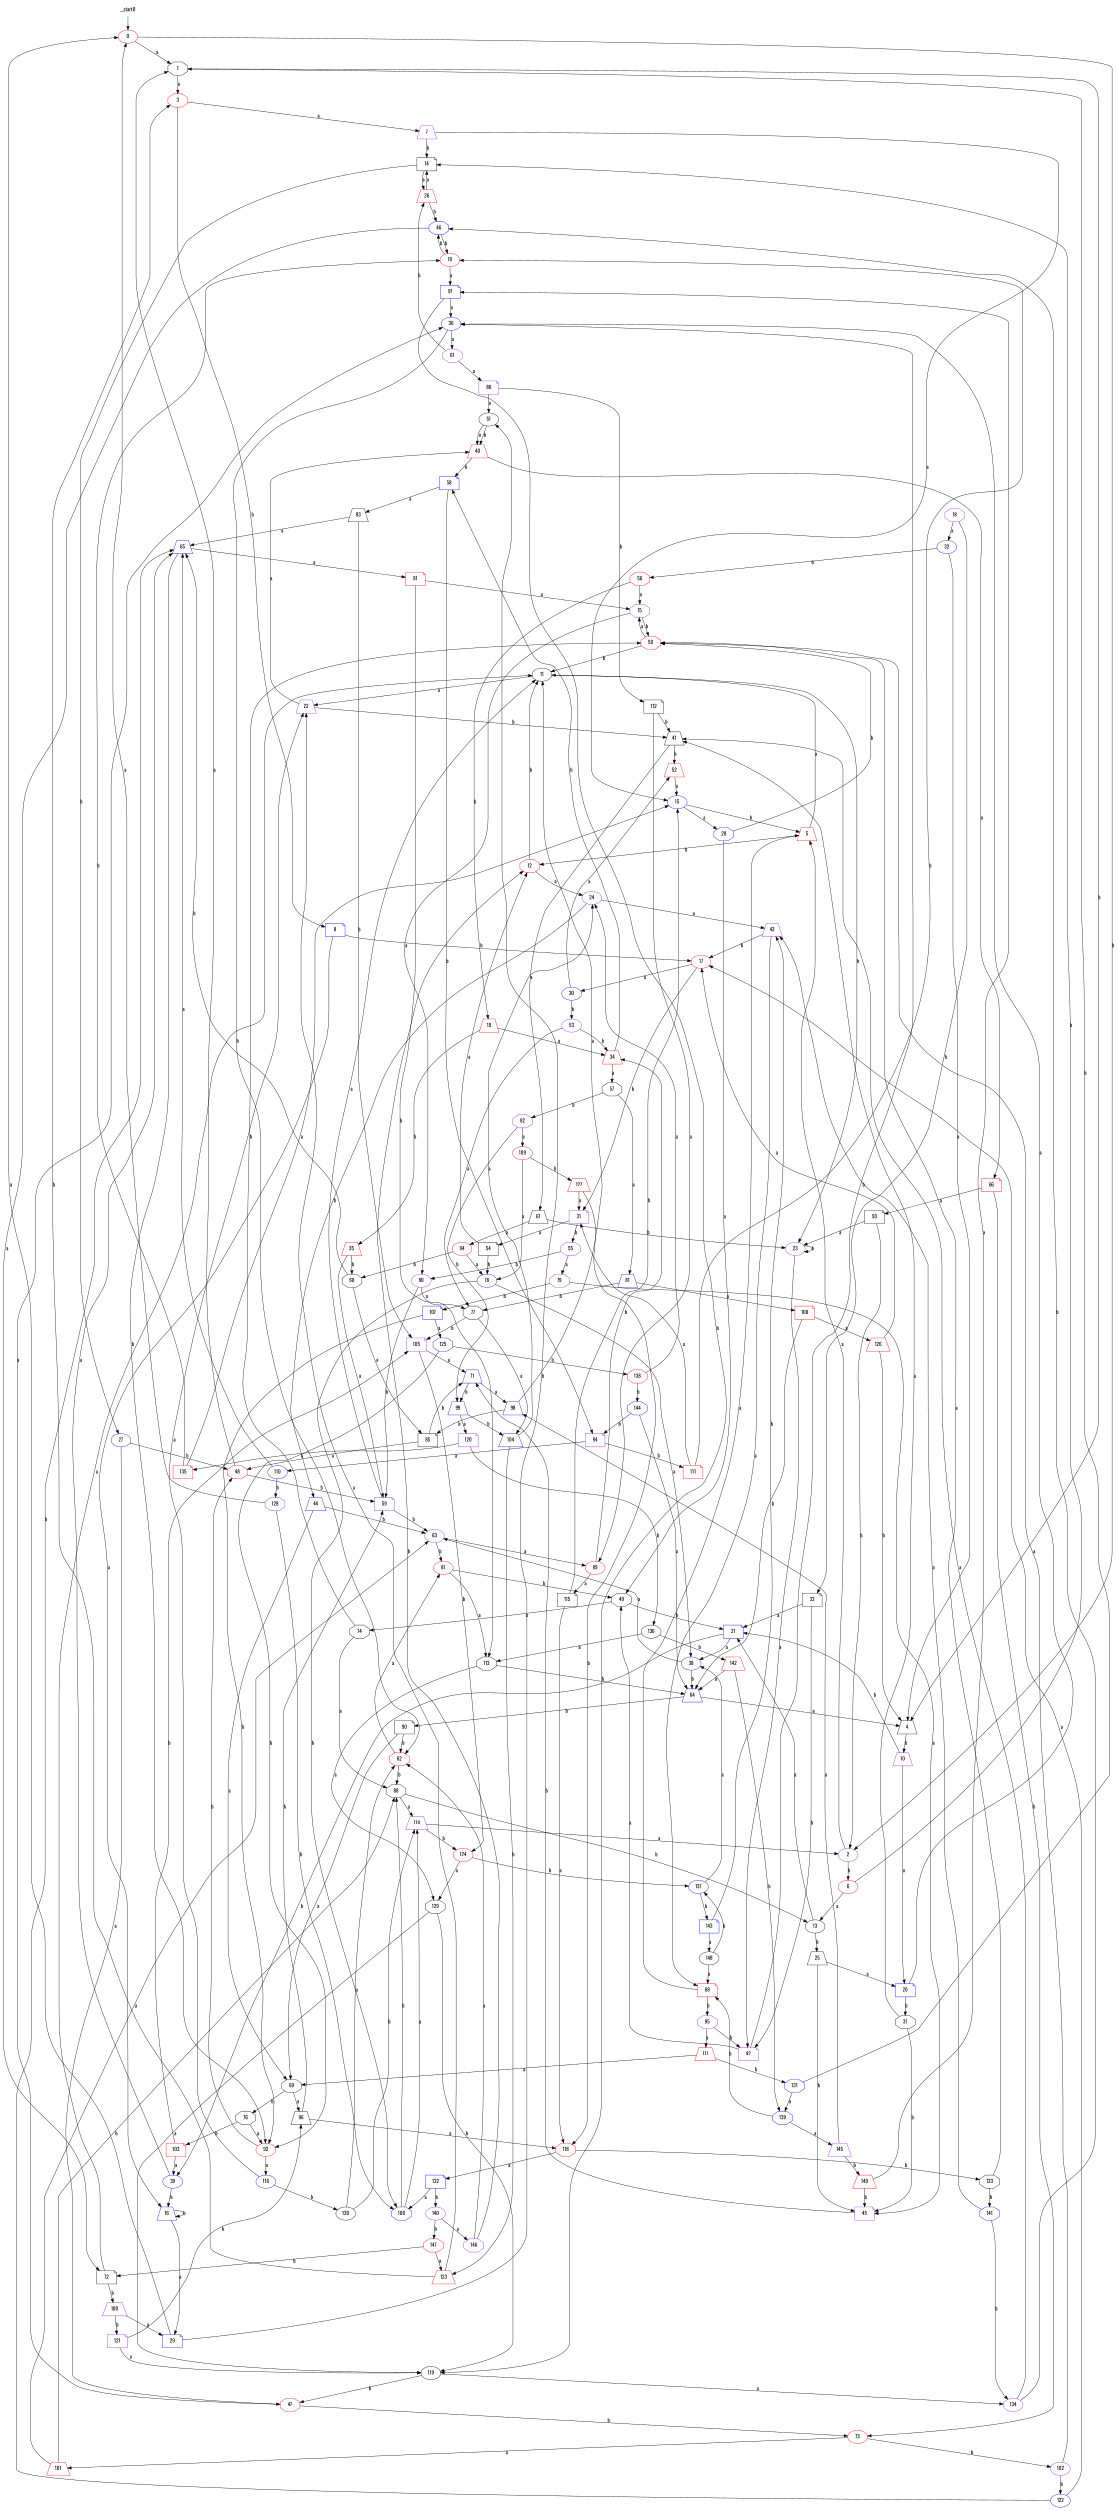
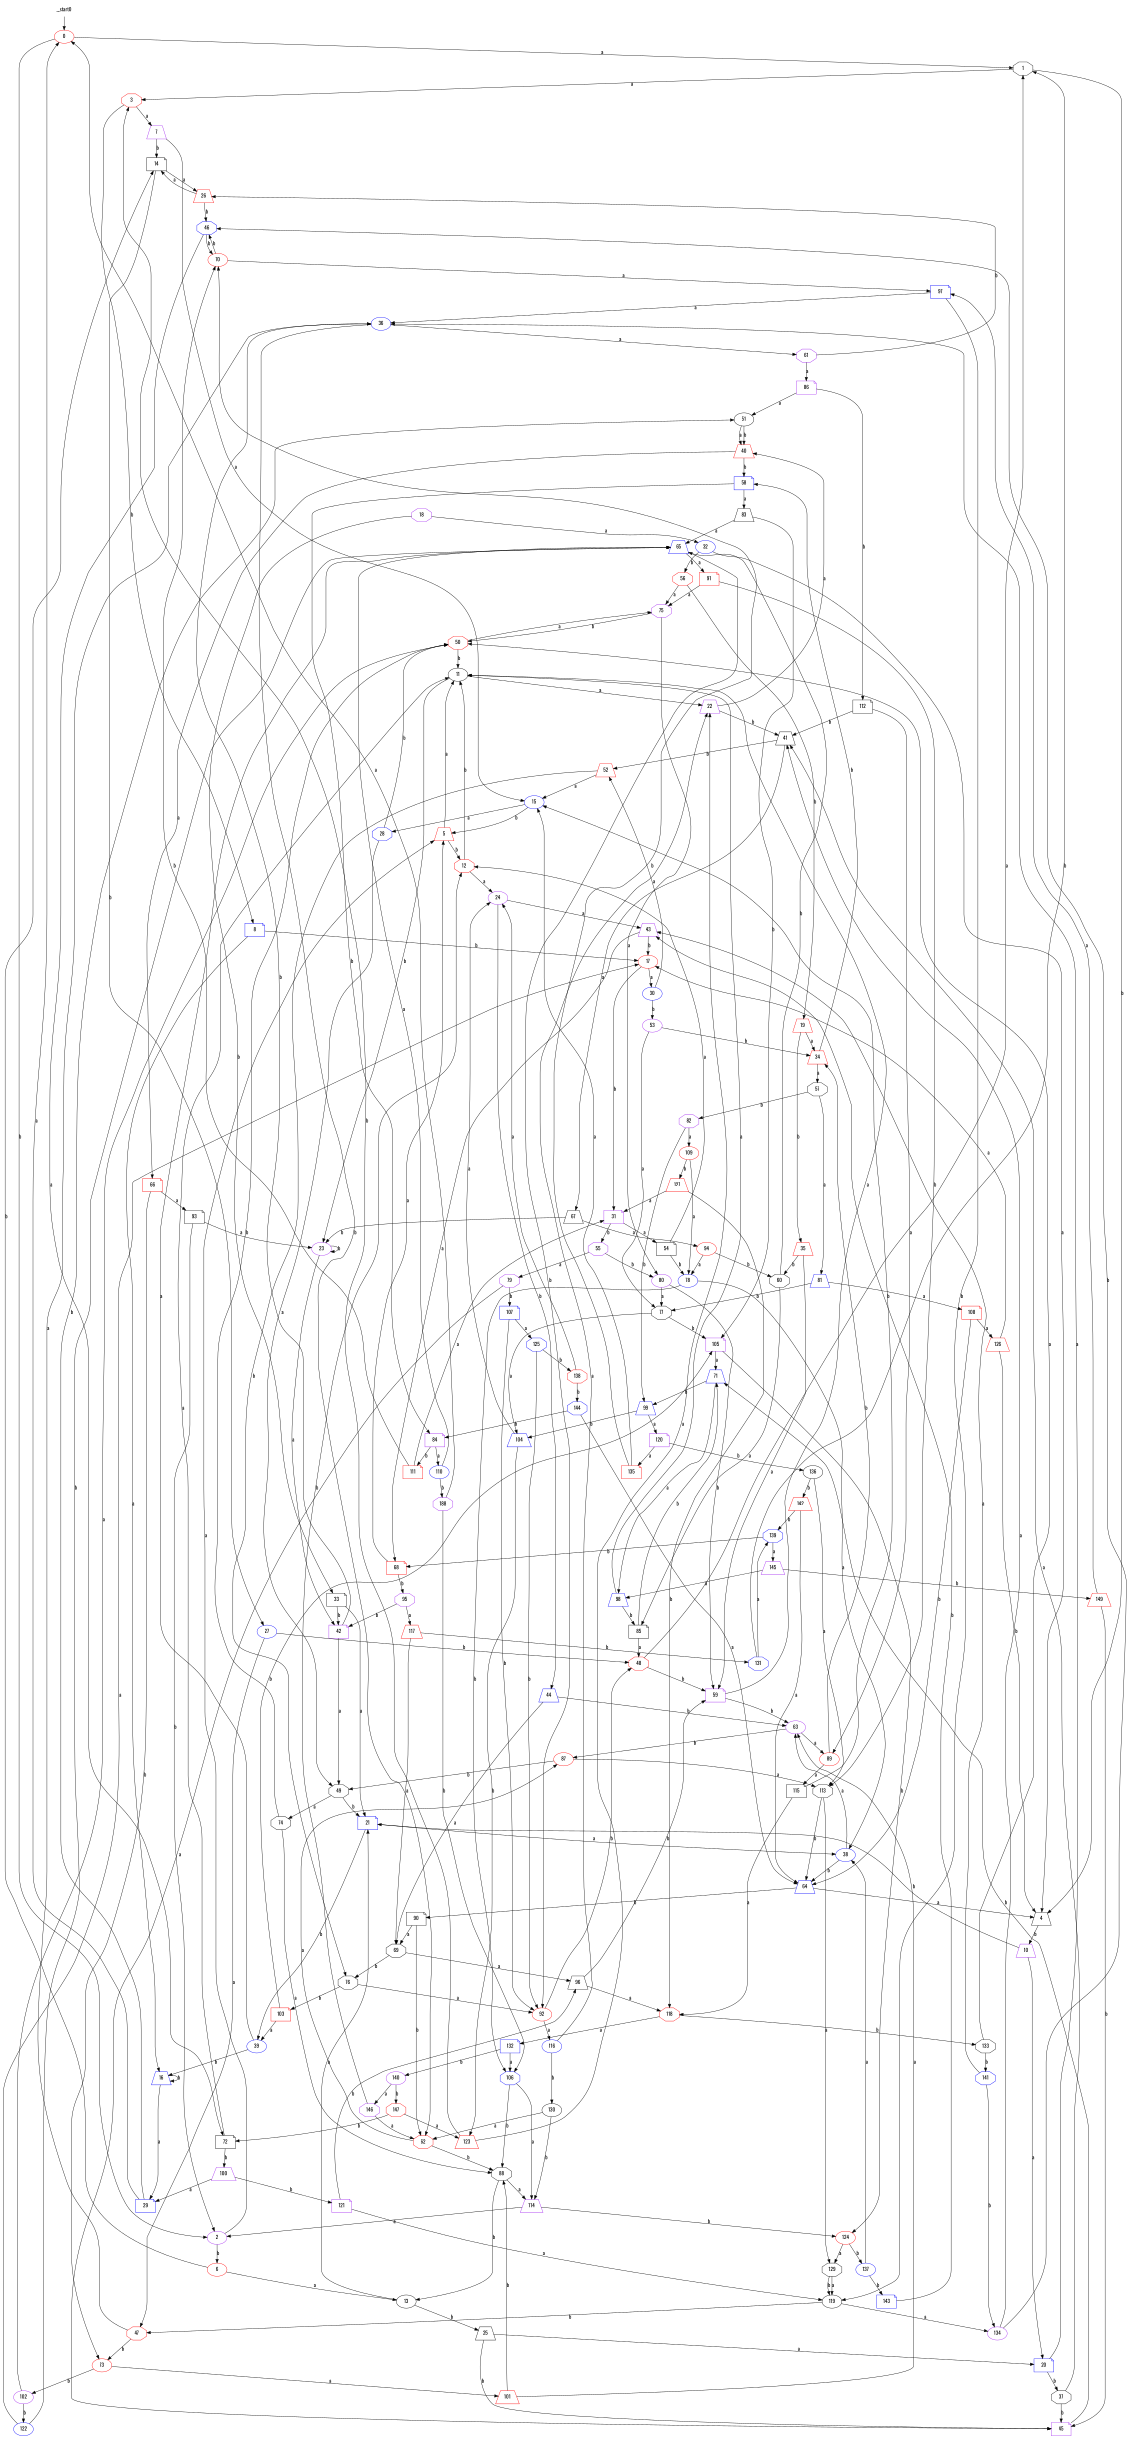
none -> (286, 1256)
(275, 1504) -> (443, 1504)
(709, 1958) -> none
